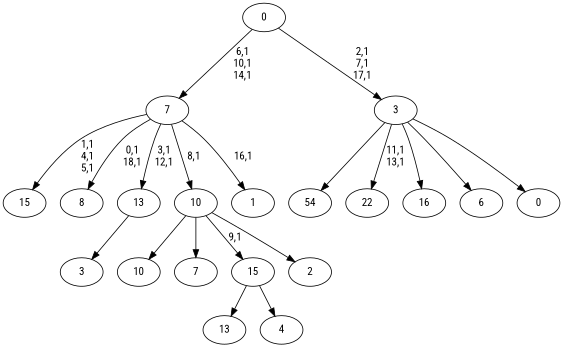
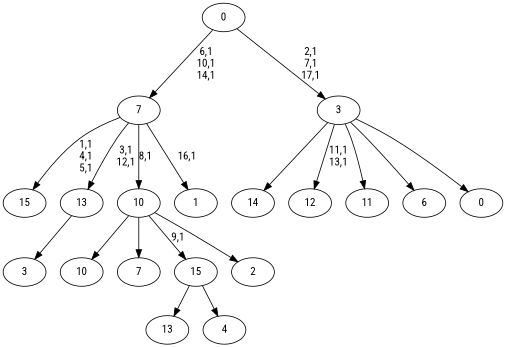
(82, 203) -> none
(310, 203) -> (253, 203)
(367, 203) -> (310, 203)
(424, 203) -> (367, 203)
